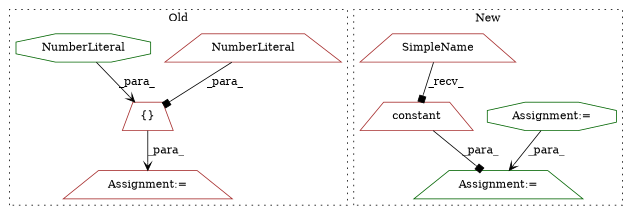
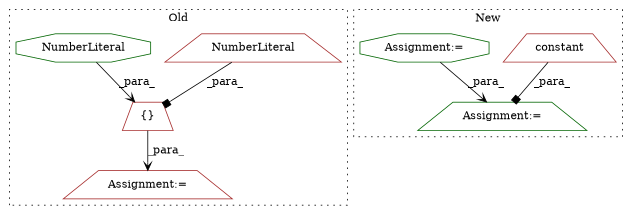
(438, 48) -> none
